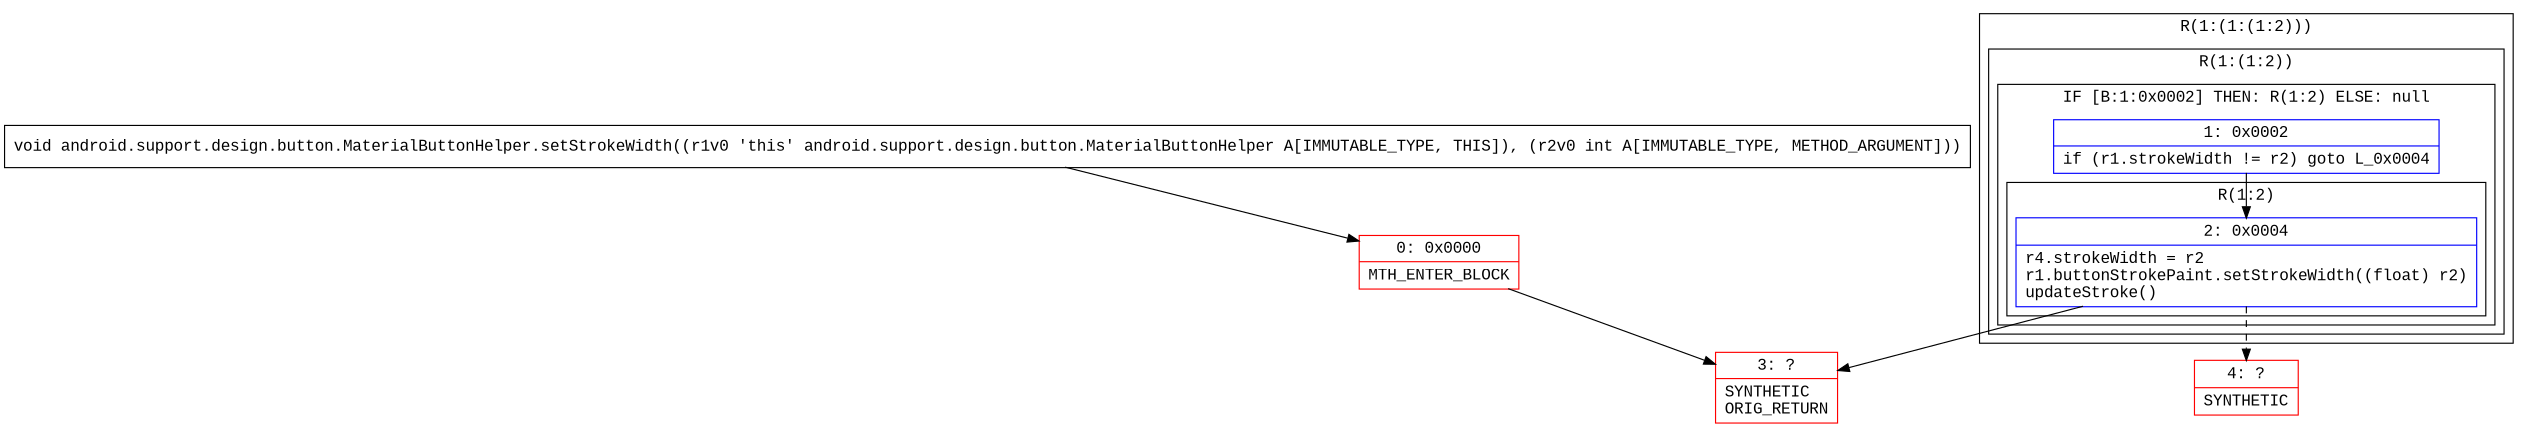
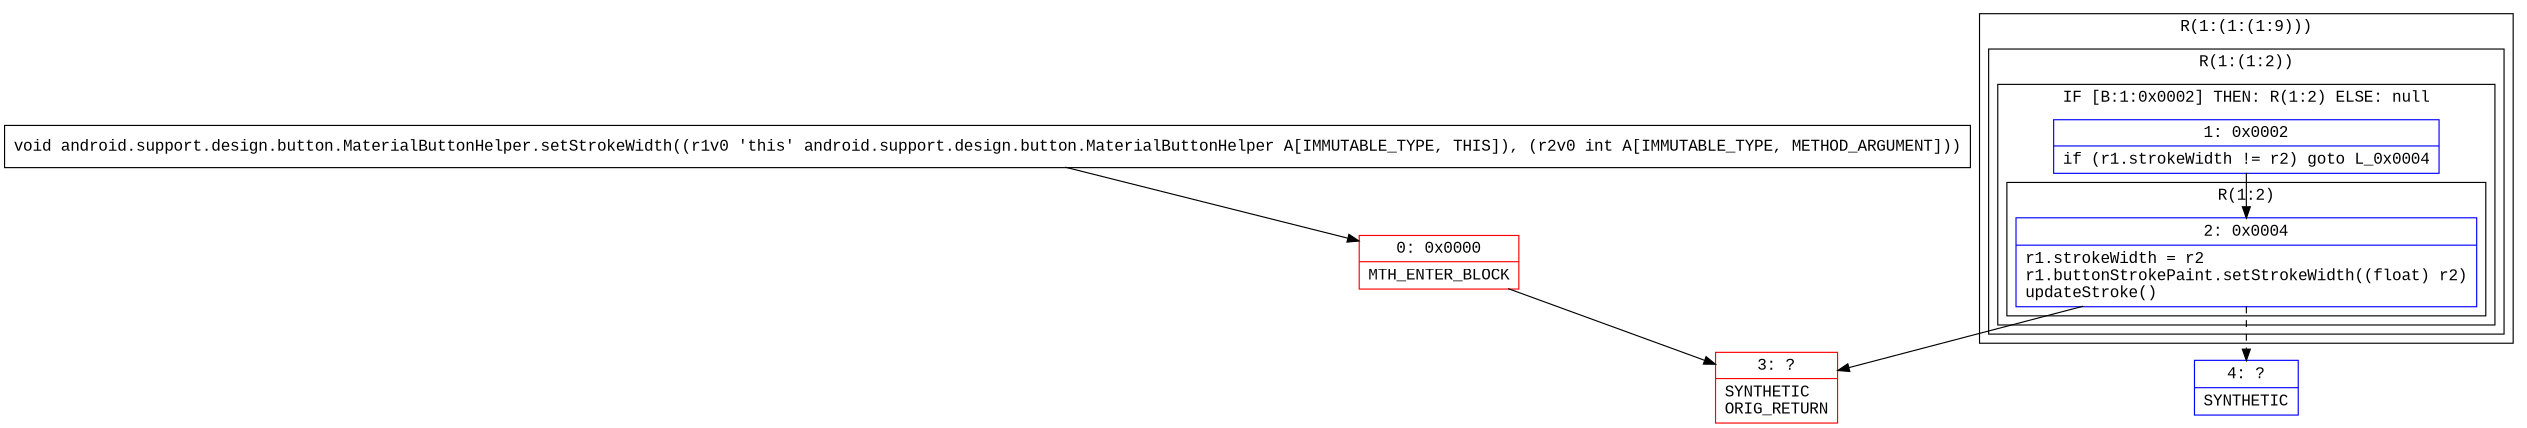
(2246, 27) -> (2246, 27)
(2115, 258) -> (2115, 258)
(2246, 388) -> (2246, 388)
